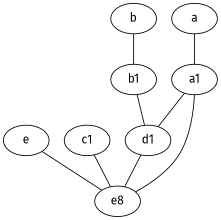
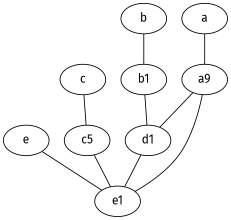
none -> (83, 80)
(195, 80) -> (205, 80)
(87, 140) -> (87, 140)
(118, 201) -> (118, 201)
